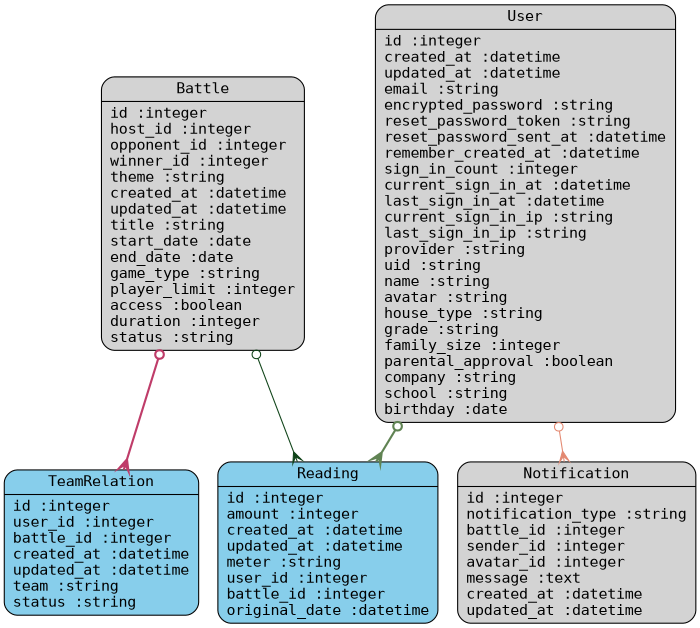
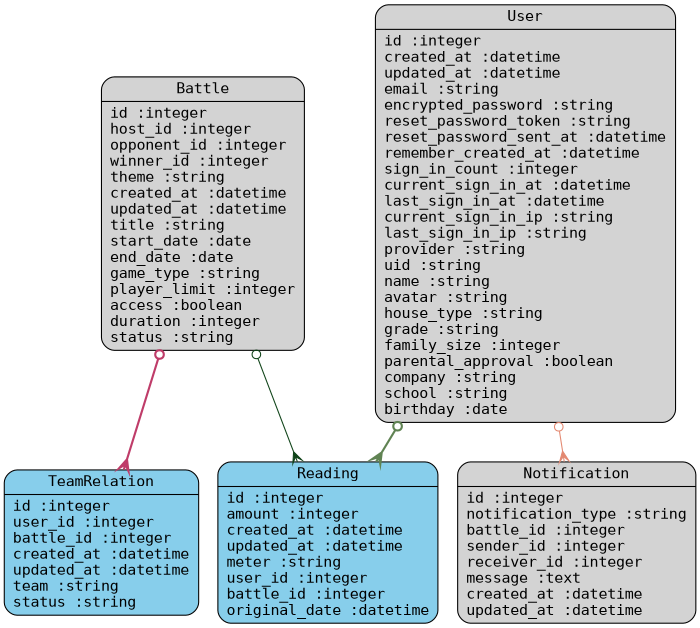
(546, 562) -> (555, 562)
